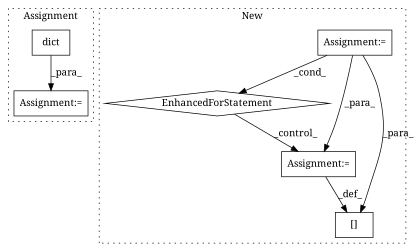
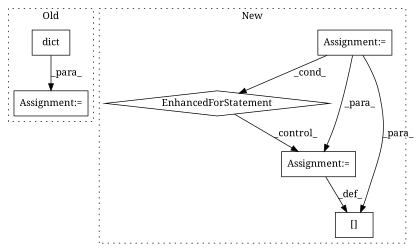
(51, 16) -> (51, 16)
